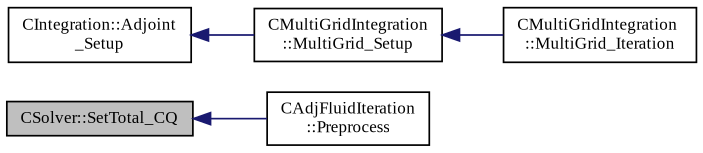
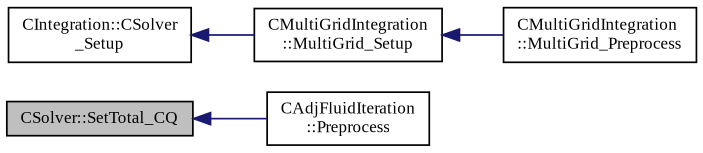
(100, 35) -> (100, 35)
(600, 35) -> (600, 35)
